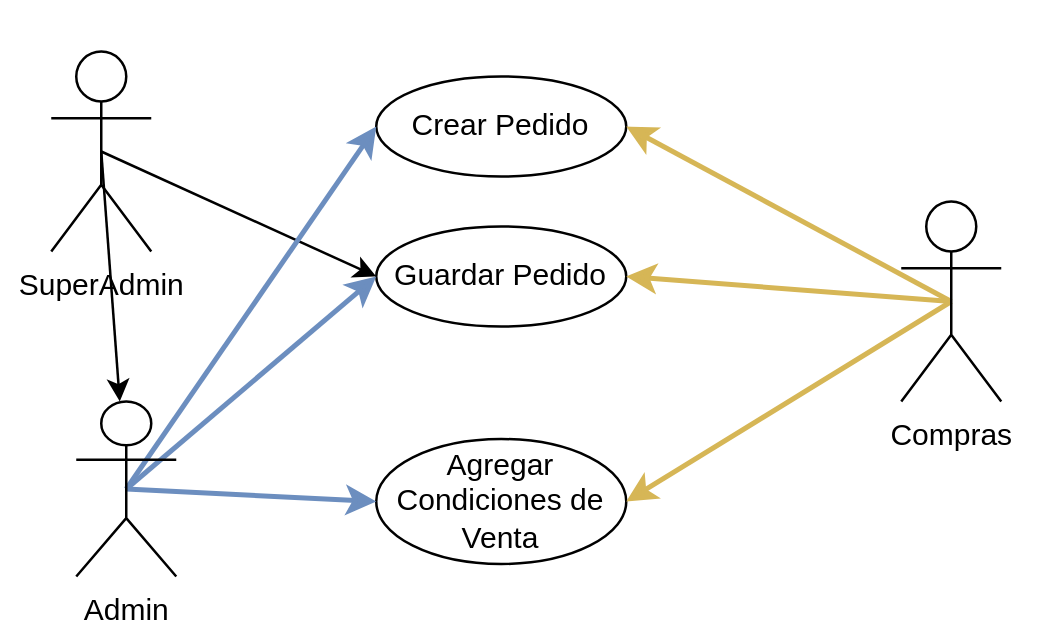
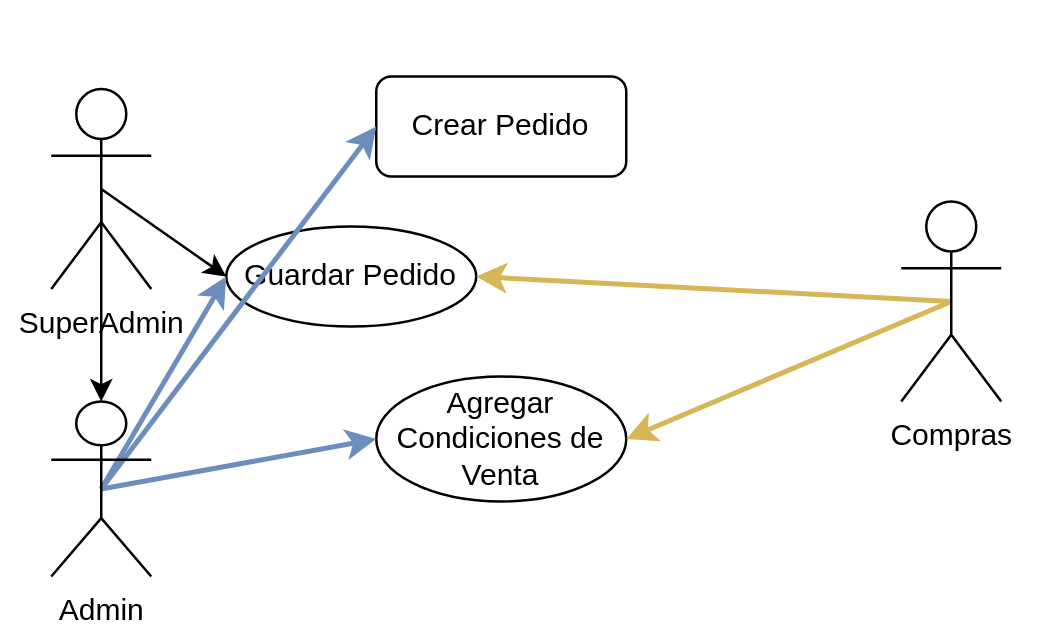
(501, 126) -> (501, 126)
(101, 151) -> (101, 189)
(793, 216) -> none
(501, 276) -> (351, 276)
(126, 489) -> (101, 489)
(501, 501) -> (501, 439)
